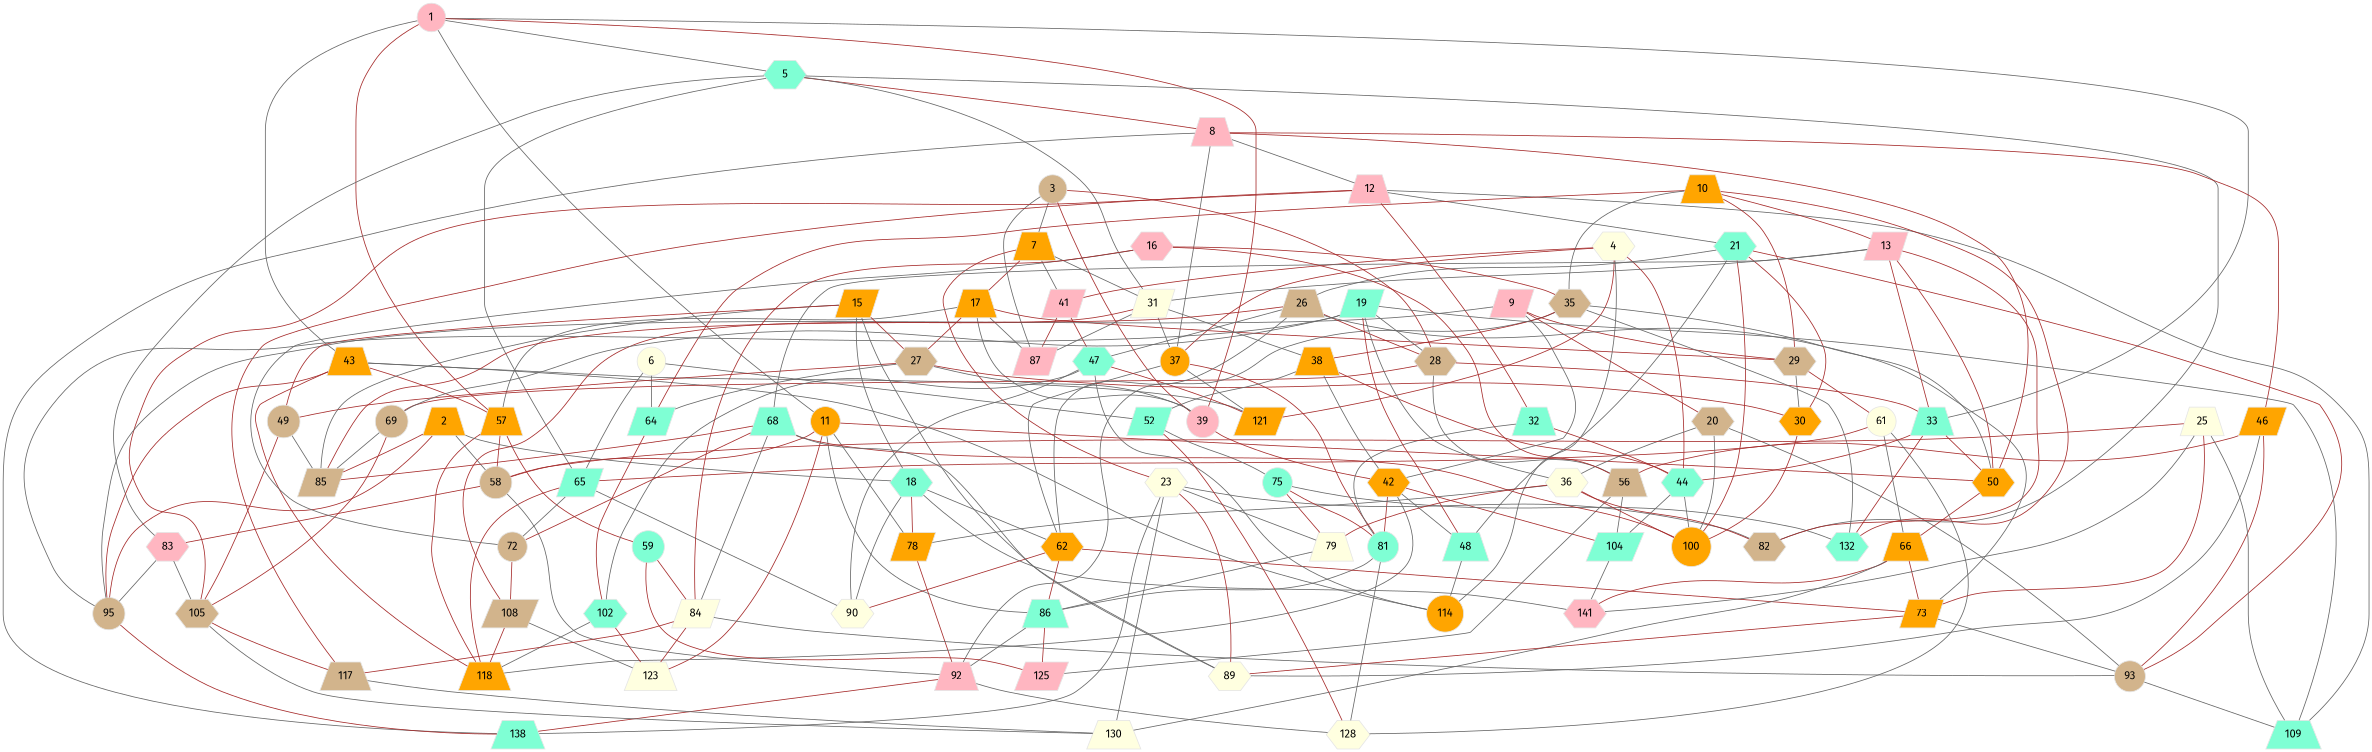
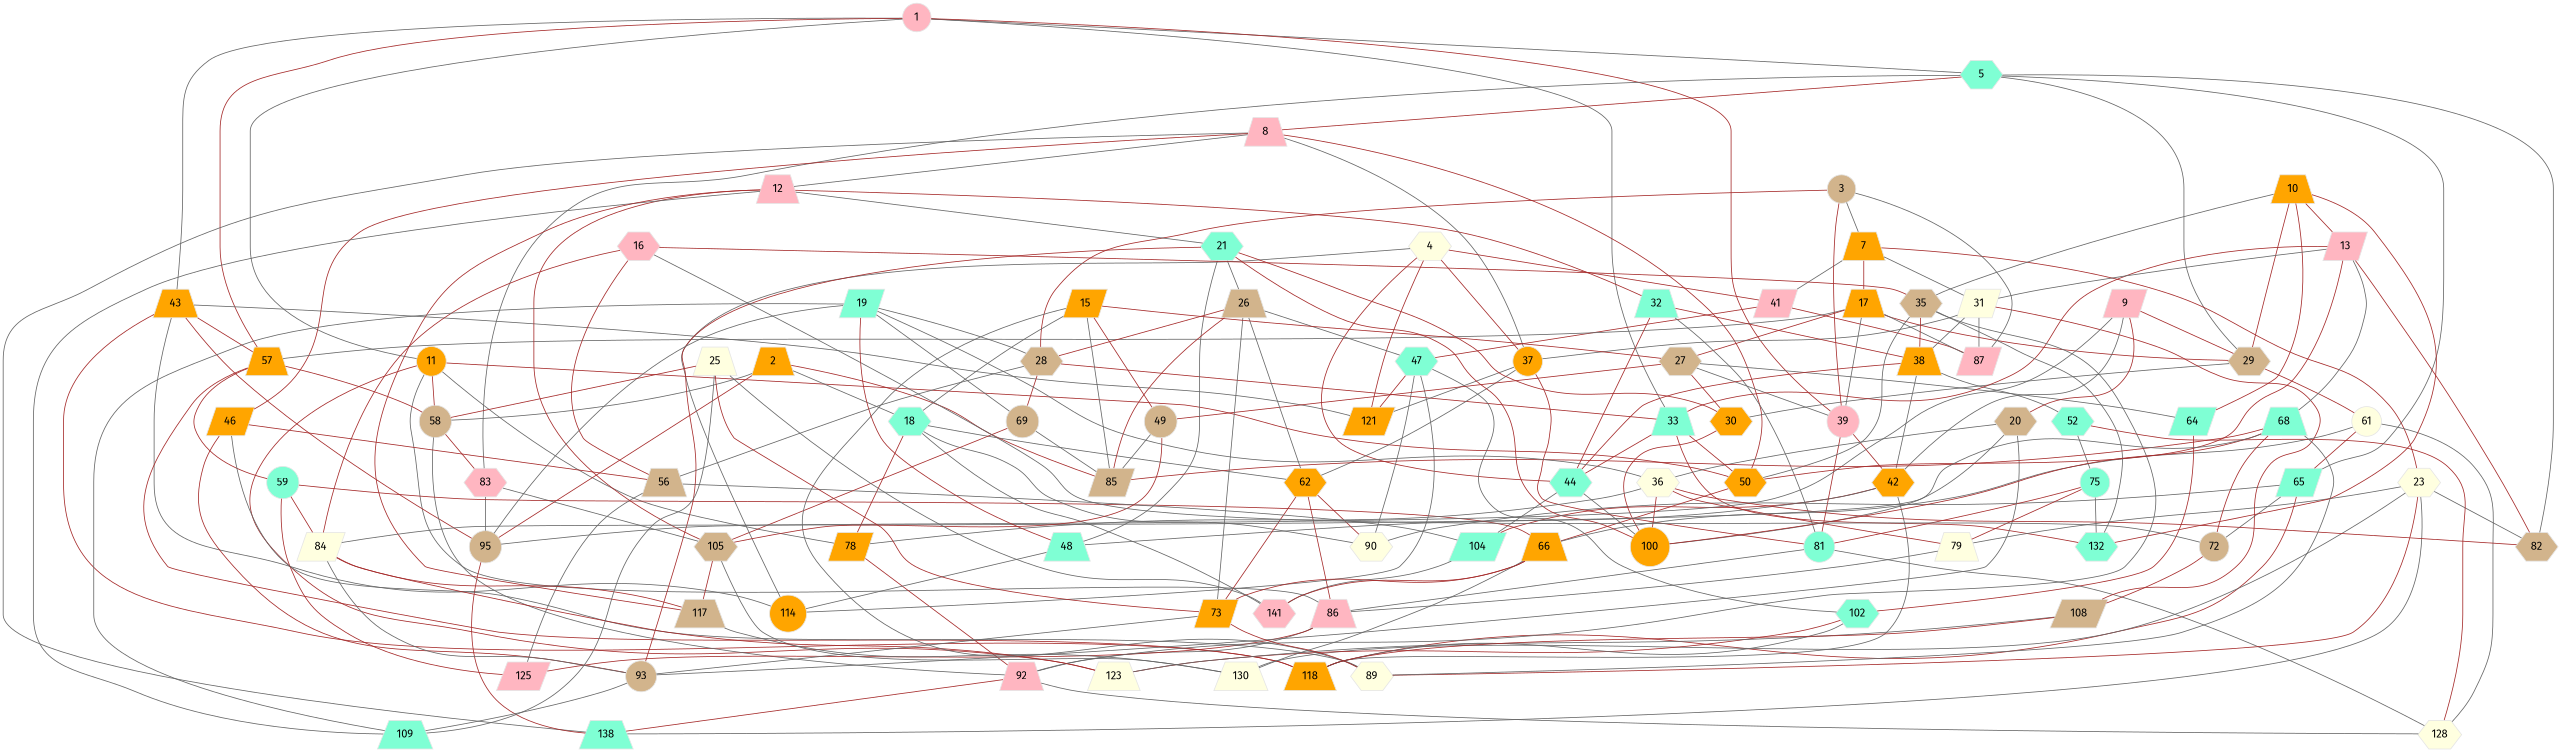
(1008, 134) -> (2178, 161)
none -> (1789, 333)
(651, 361) -> none
(1150, 421) -> (2073, 421)
none -> (915, 502)
(1386, 512) -> (1831, 484)
(1045, 614) -> (1333, 614)
